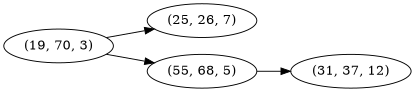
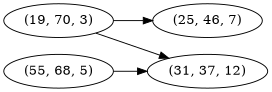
(202, 21) -> (207, 21)
(125, 58) -> (128, 44)
